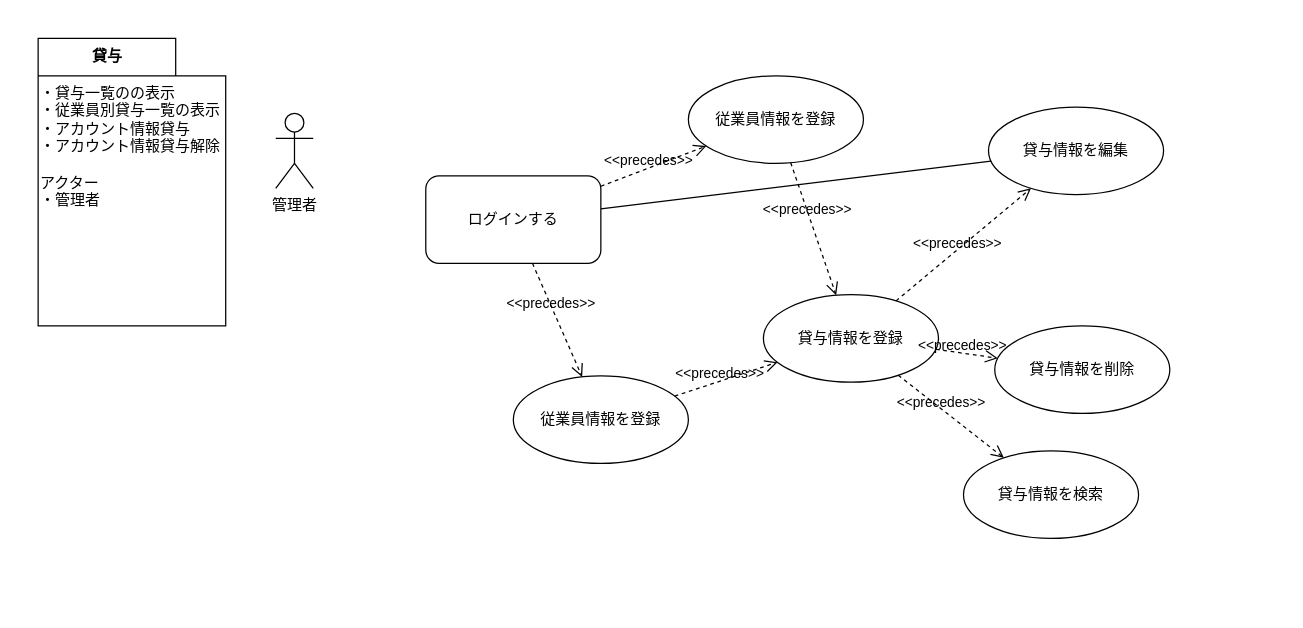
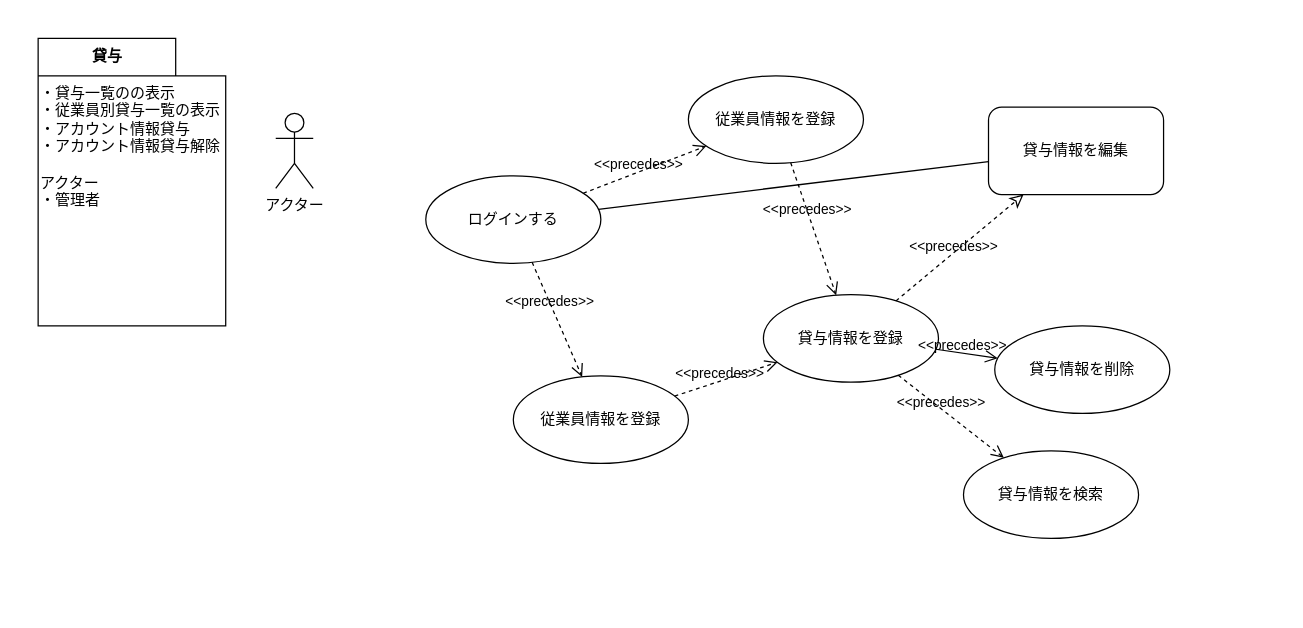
(1076, 151) -> (1076, 151)
(1021, 196) -> (1014, 202)
(295, 206) -> (295, 206)
(513, 219) -> (513, 219)
(967, 353) -> (967, 353)
